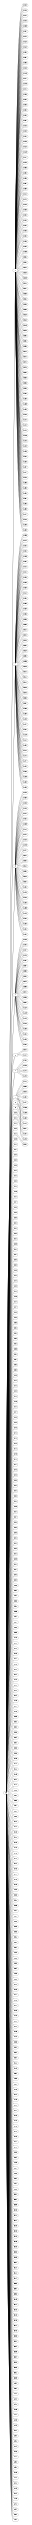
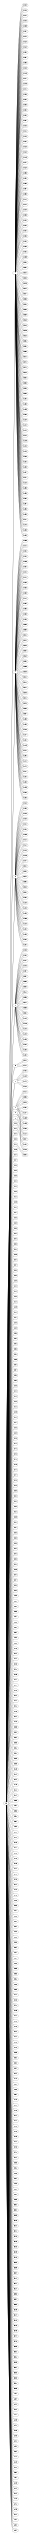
none -> (25, 131)
none -> (25, 698)
